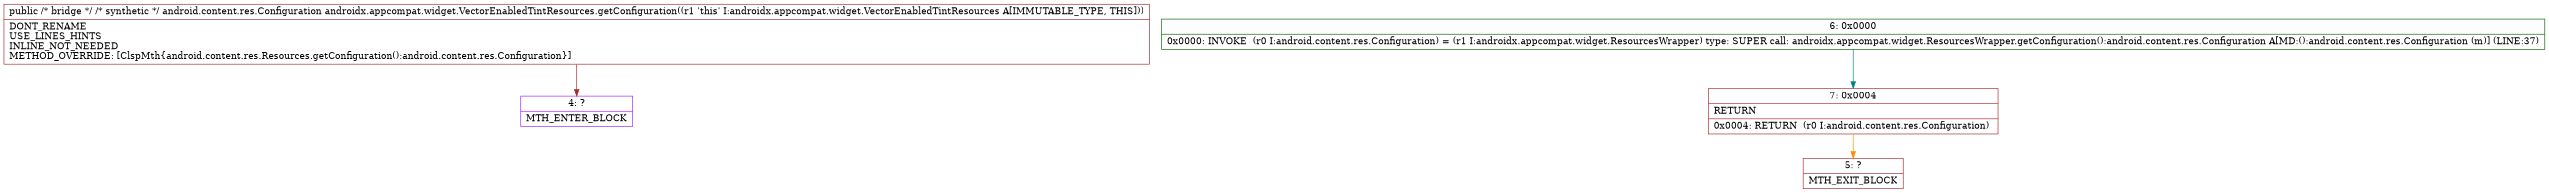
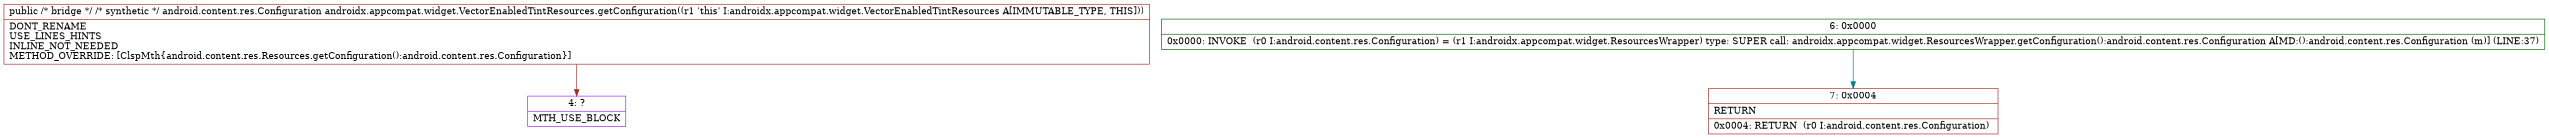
(577, 118) -> (577, 118)
(1853, 173) -> none
